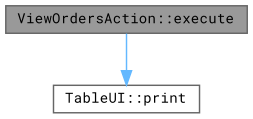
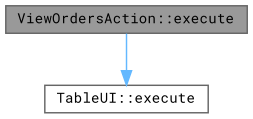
(127, 99) -> (127, 99)
